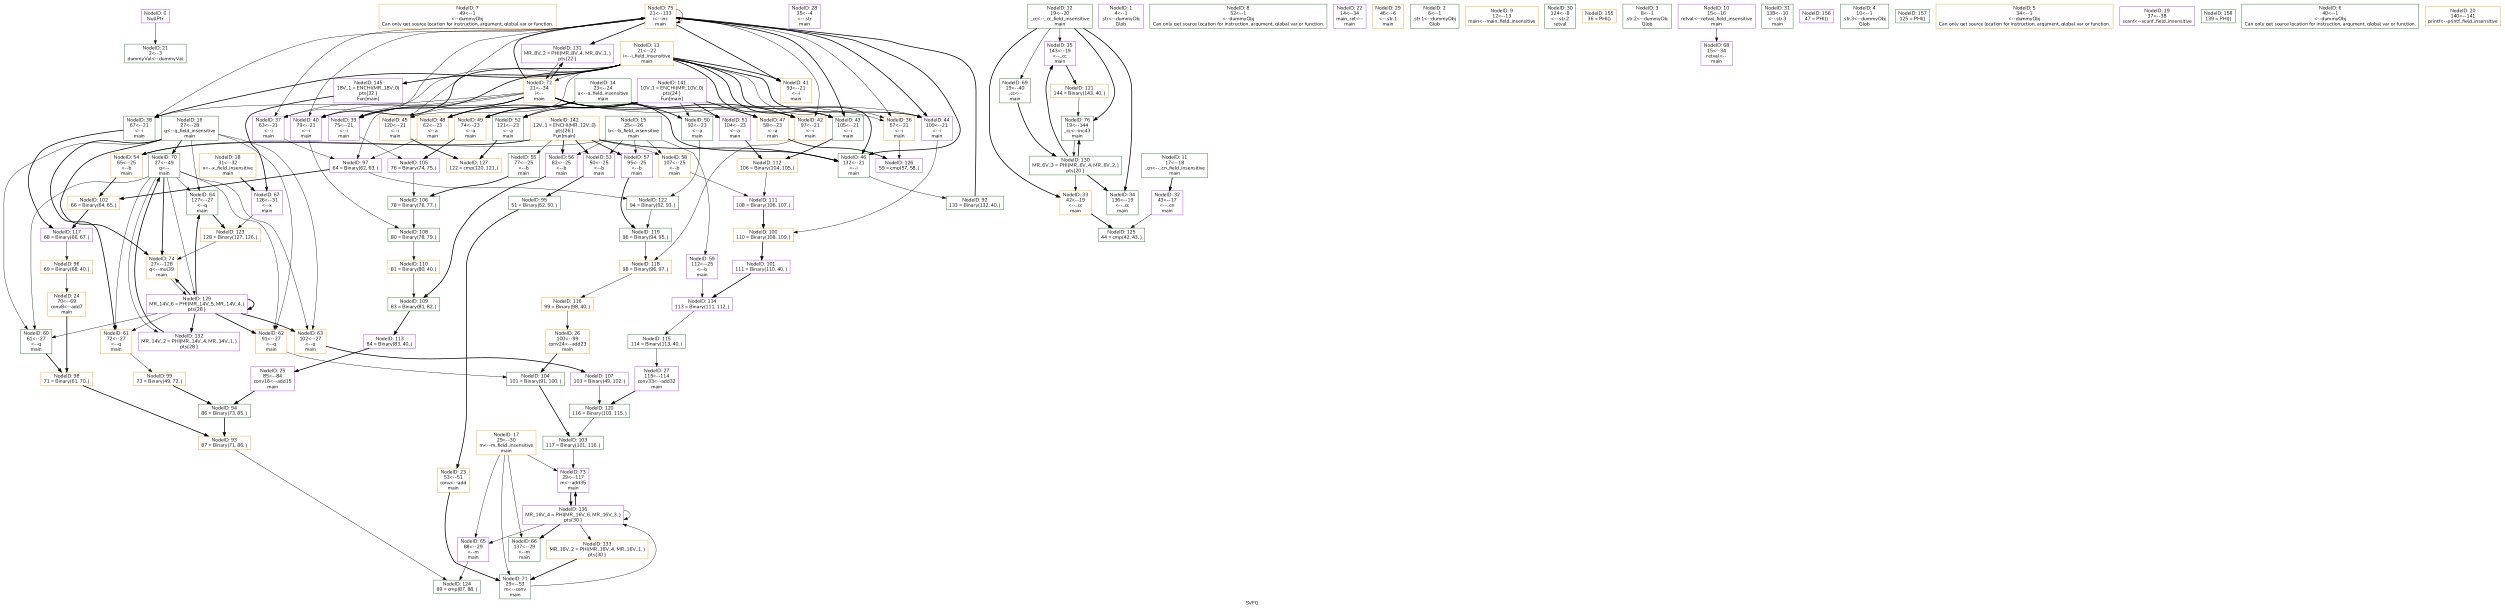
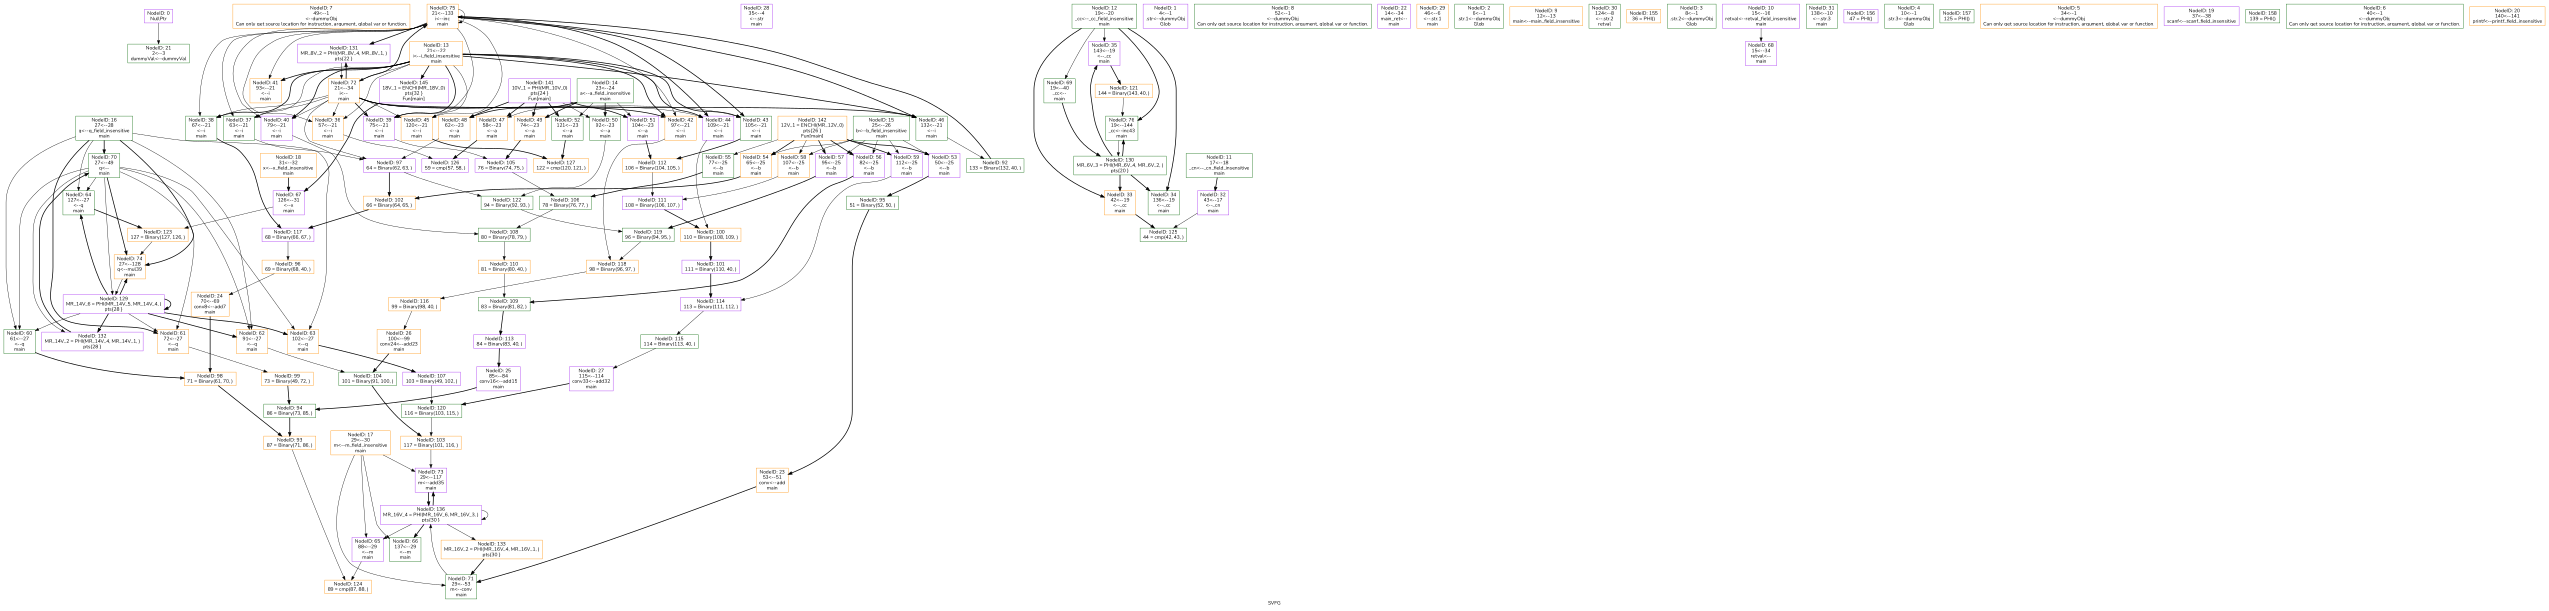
(727, 52) -> (313, 35)
(672, 88) -> (540, 88)
(268, 128) -> (239, 128)
(729, 148) -> (868, 146)
(1076, 181) -> (1120, 181)
(230, 237) -> (158, 237)
(573, 443) -> (431, 443)
(457, 587) -> (348, 587)
